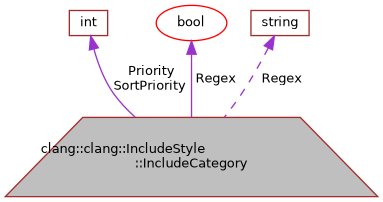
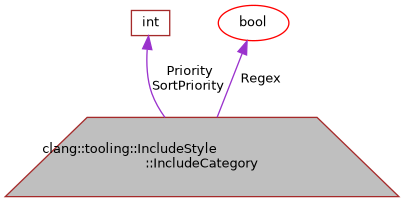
(280, 23) -> none
(192, 157) -> (202, 157)
